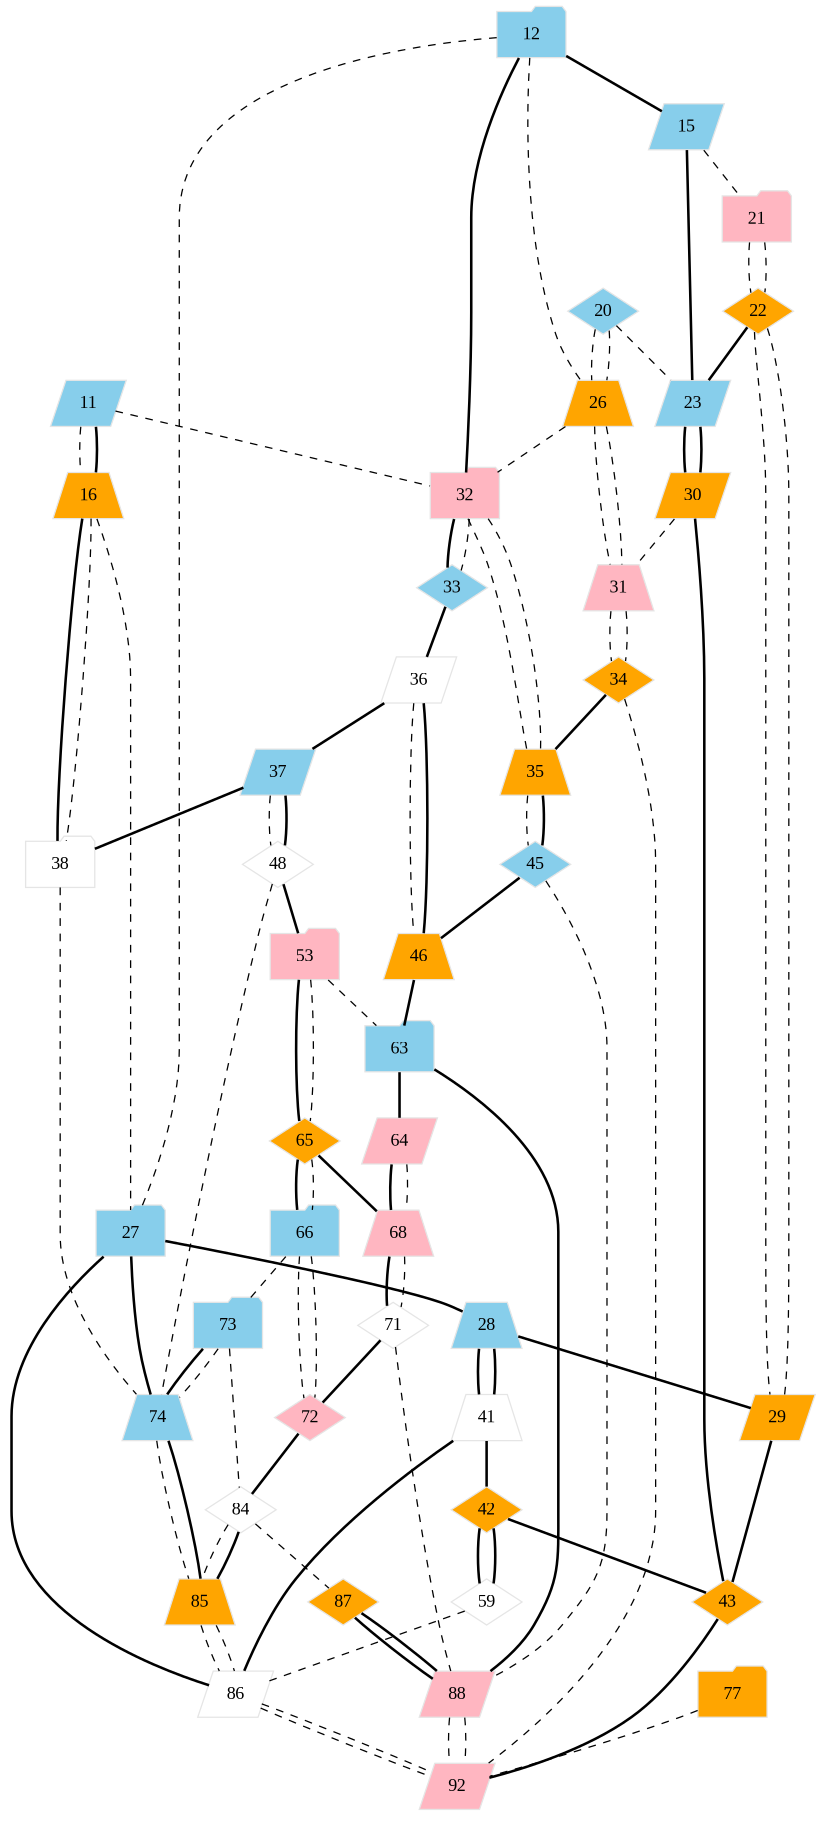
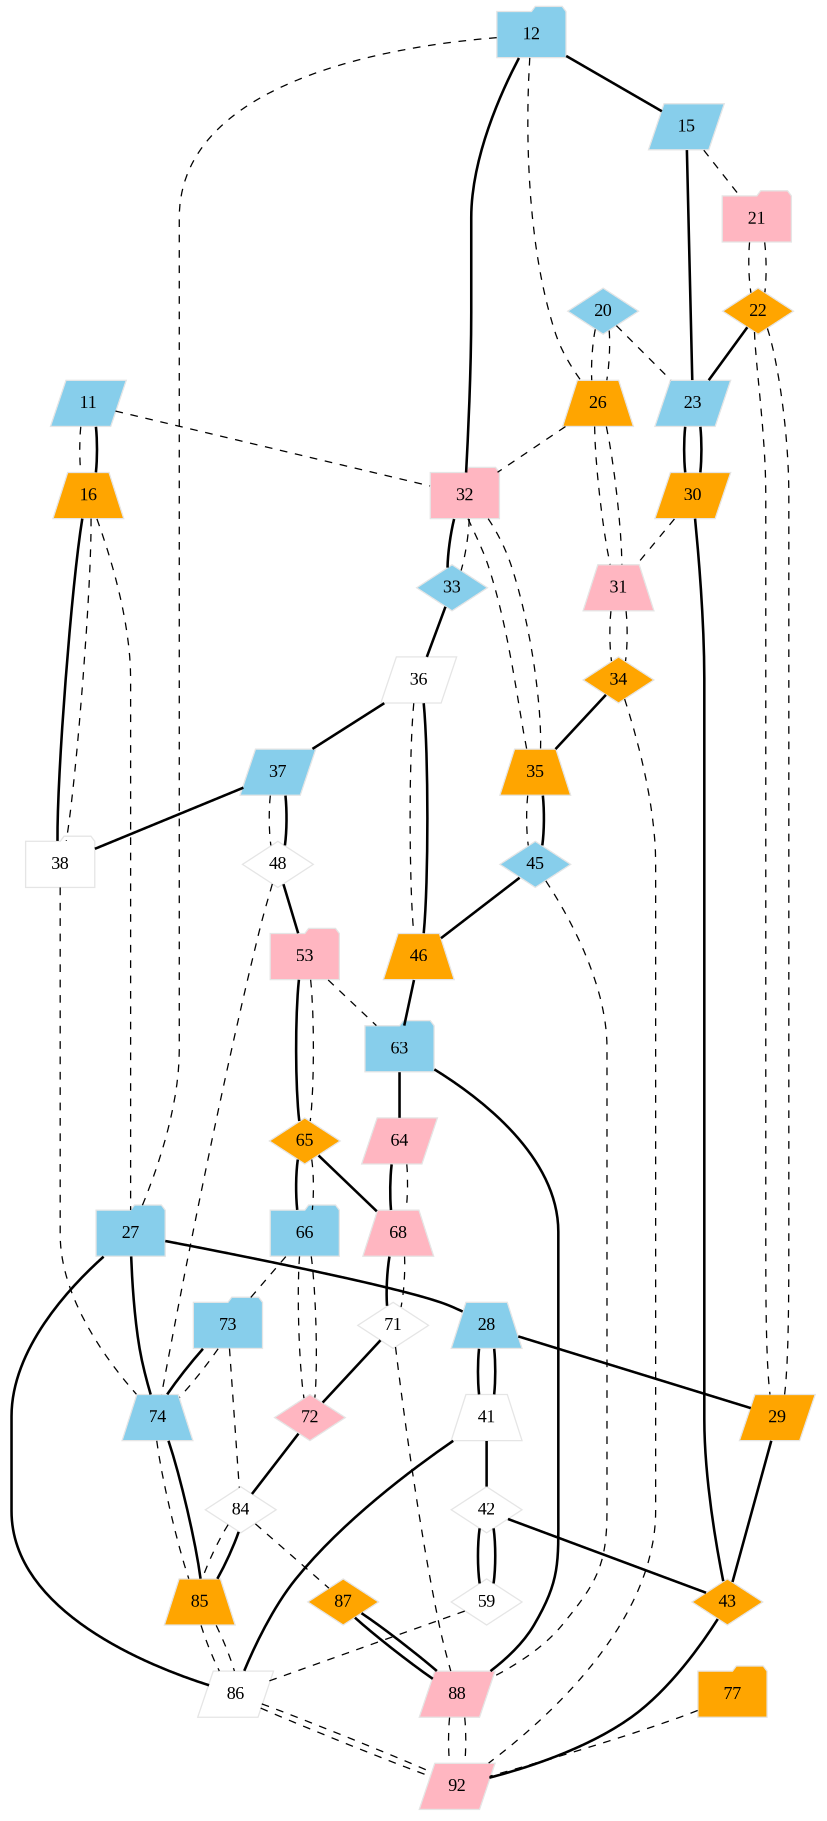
(487, 1510) -> (487, 1510)
